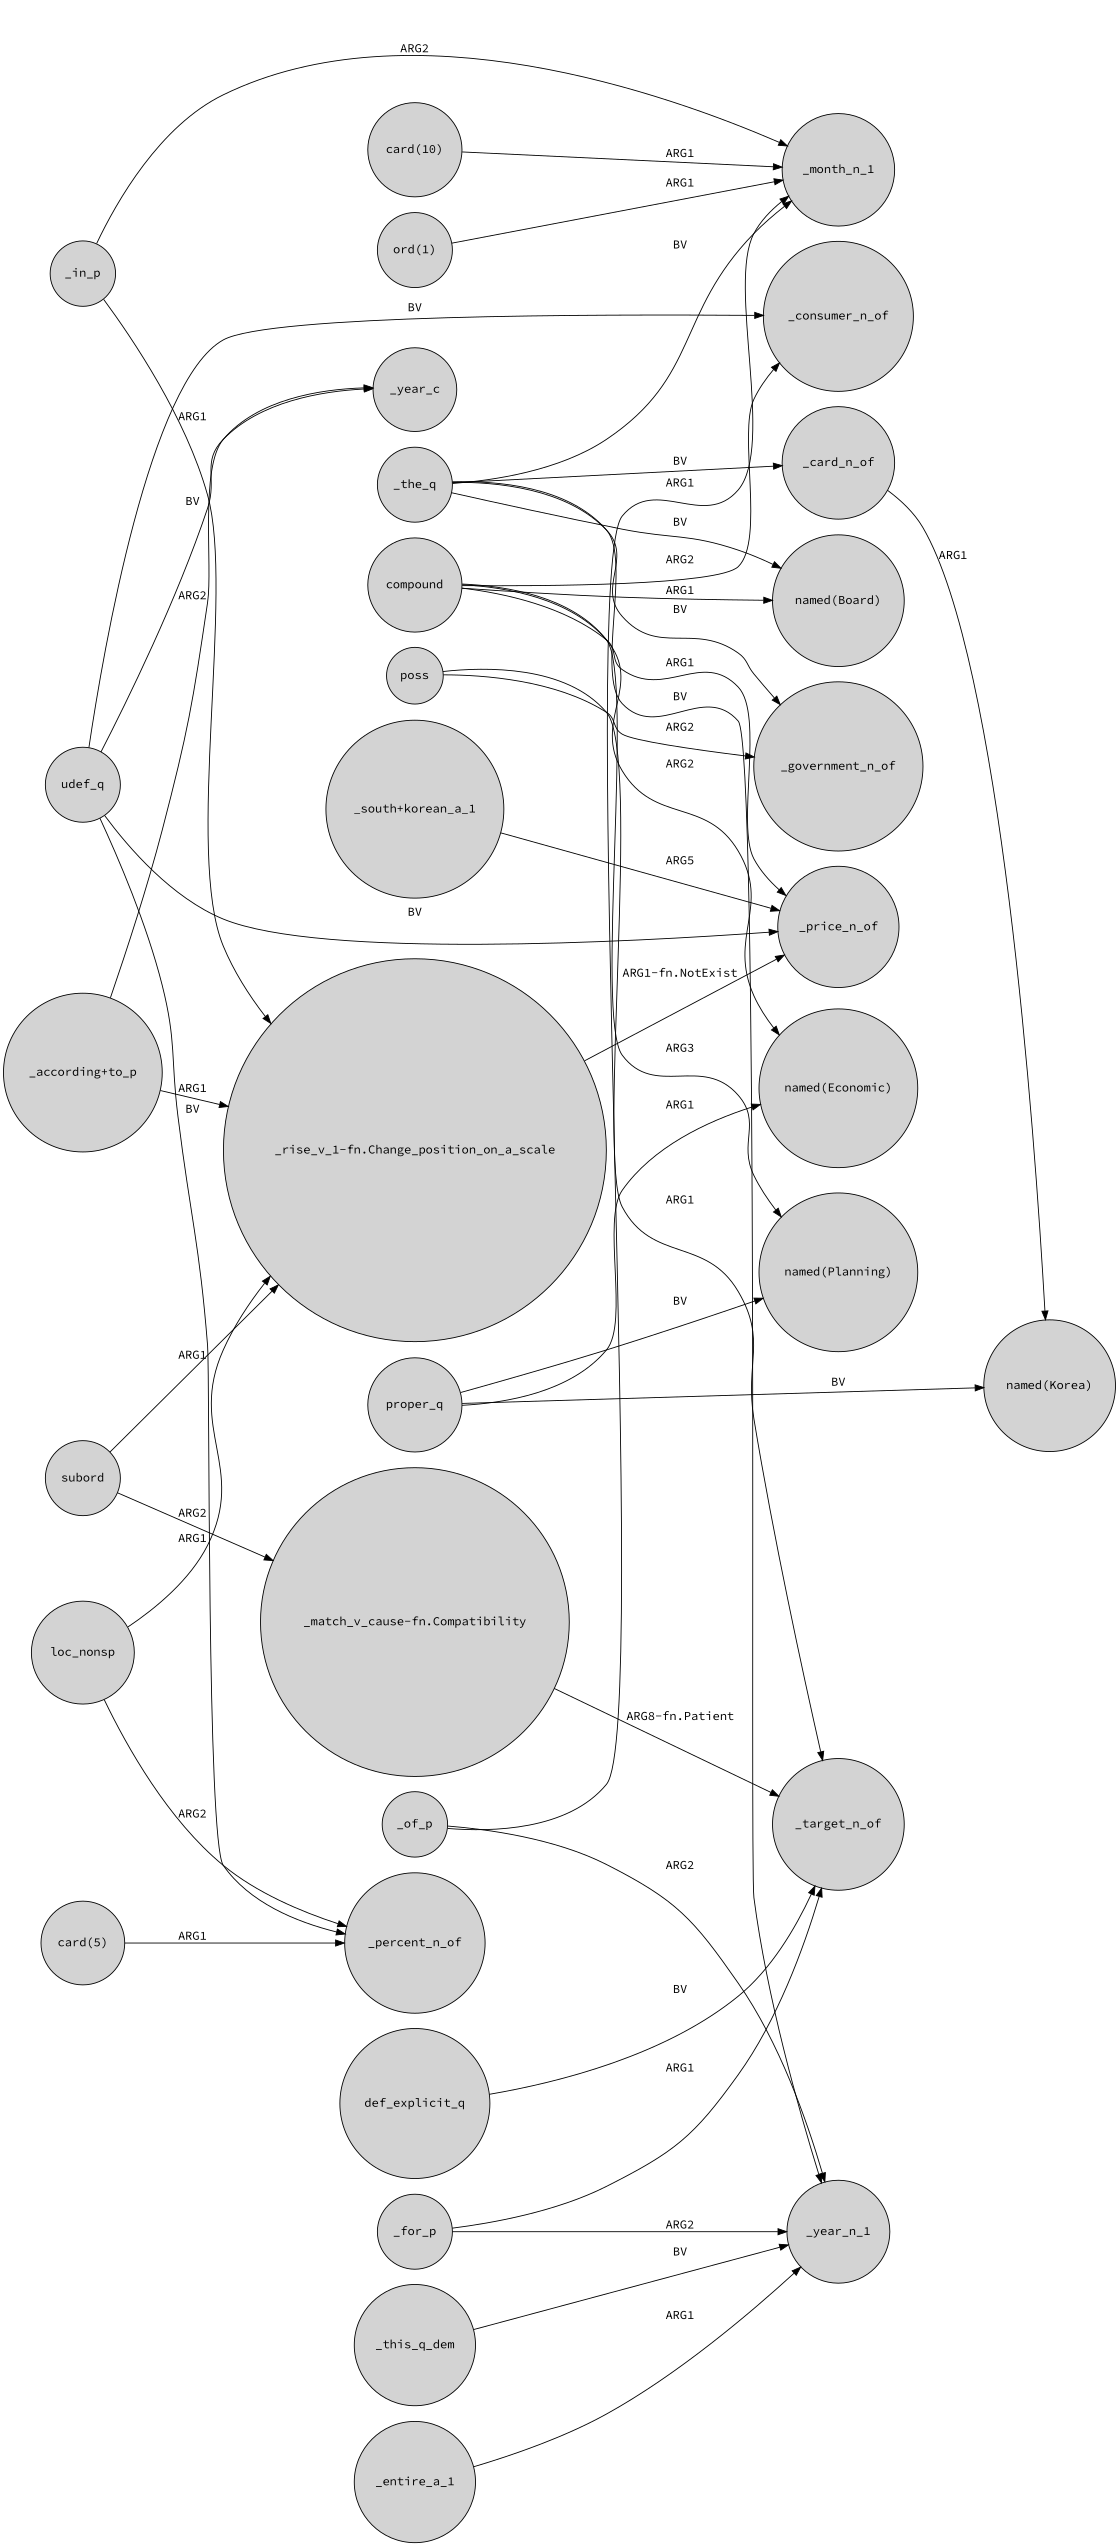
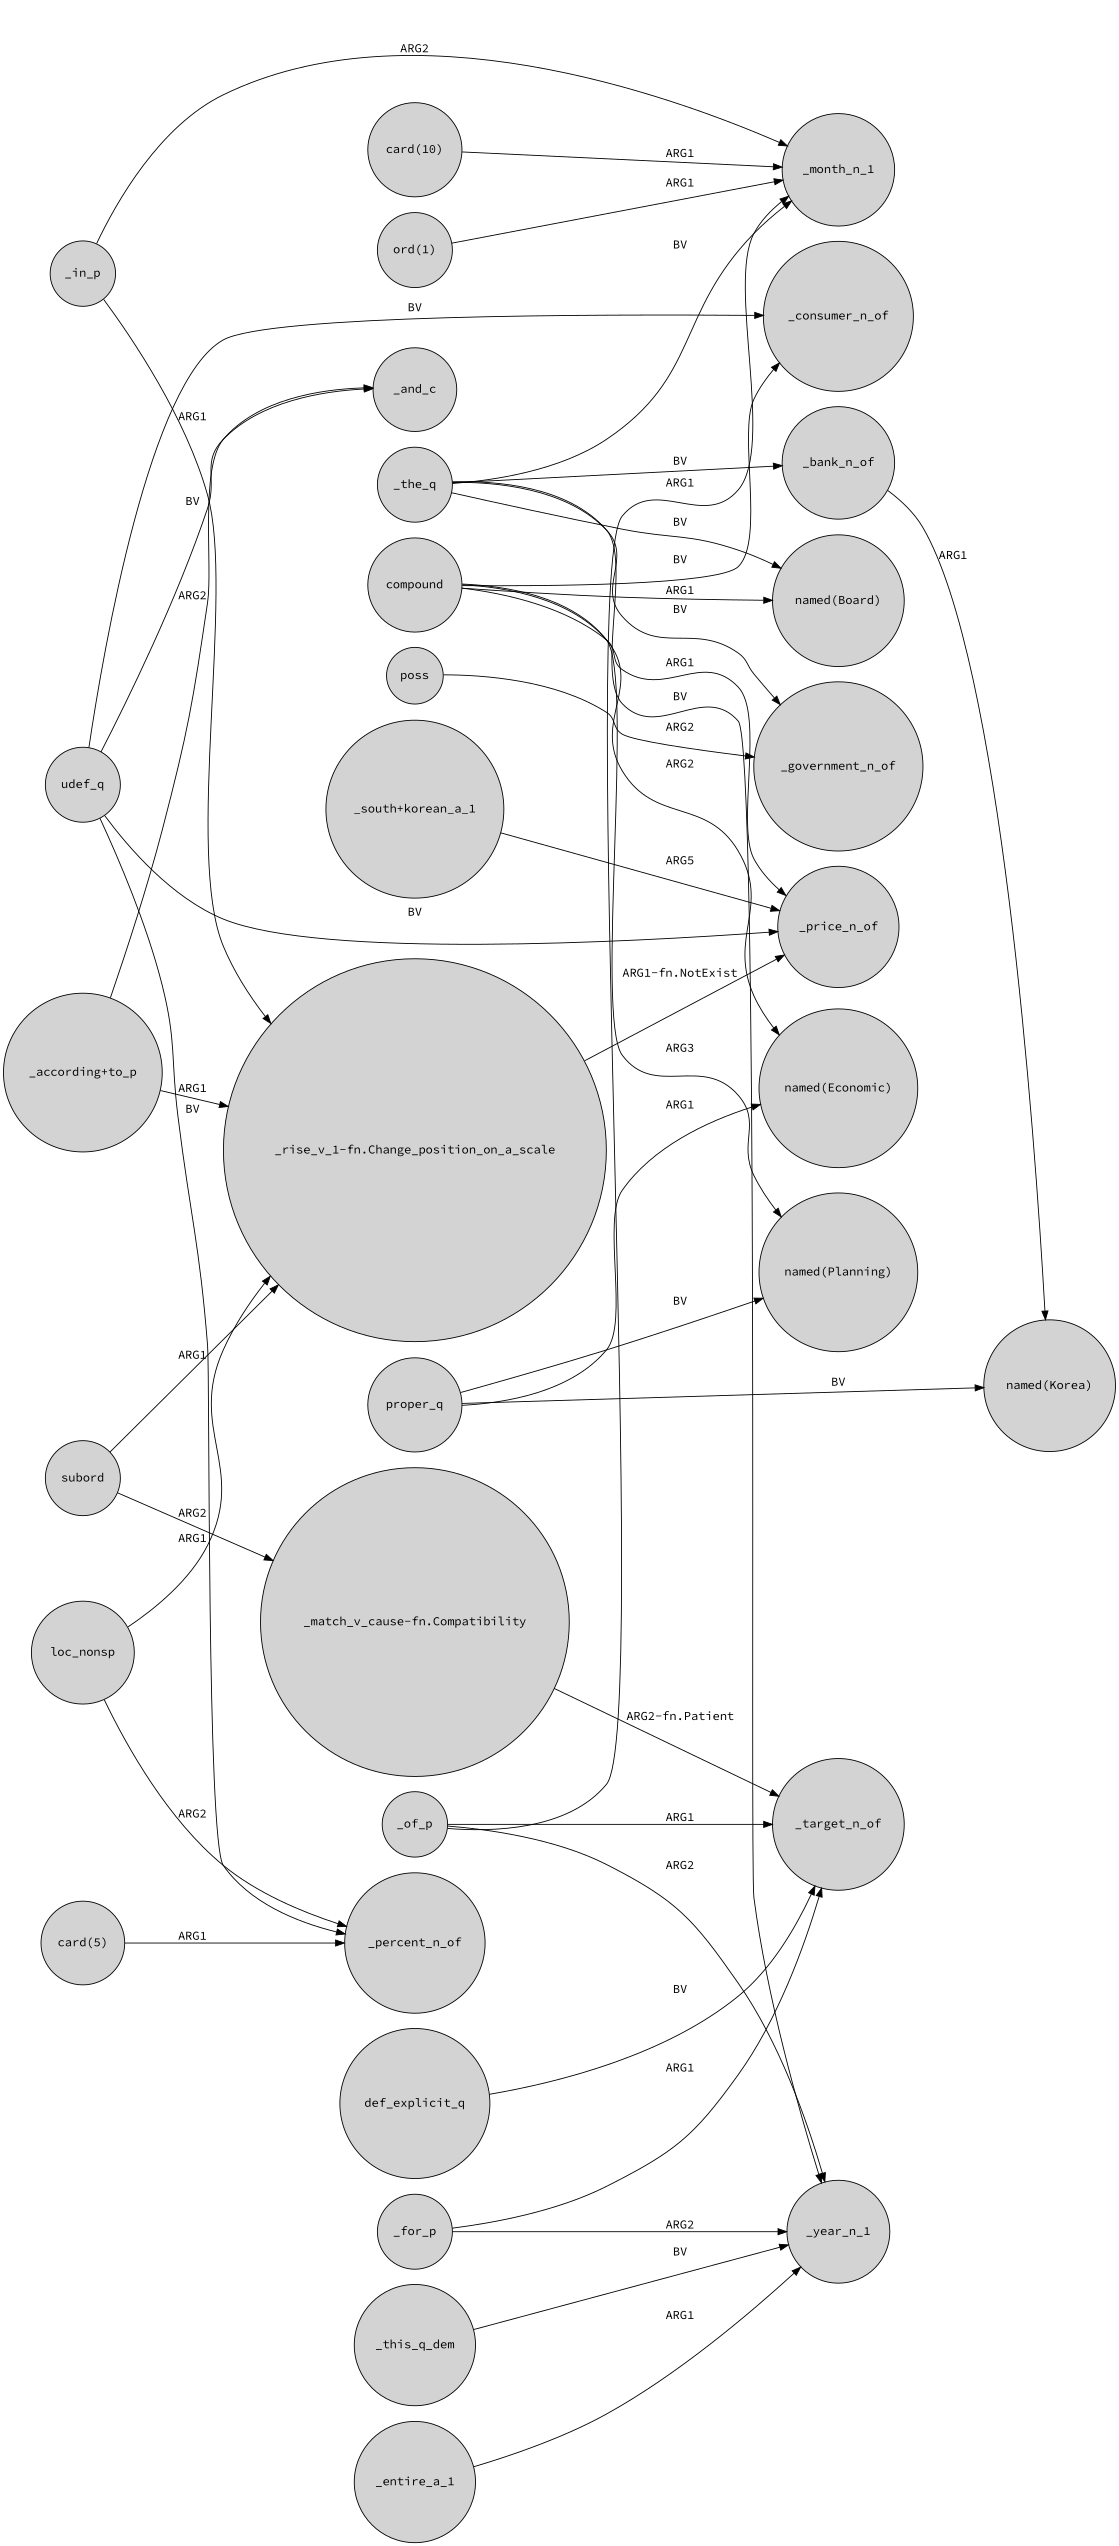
(415, 390) -> (415, 390)
(838, 463) -> (838, 463)
(680, 560) -> (680, 560)
(625, 1211) -> (606, 1824)
(680, 1717) -> (680, 1717)
